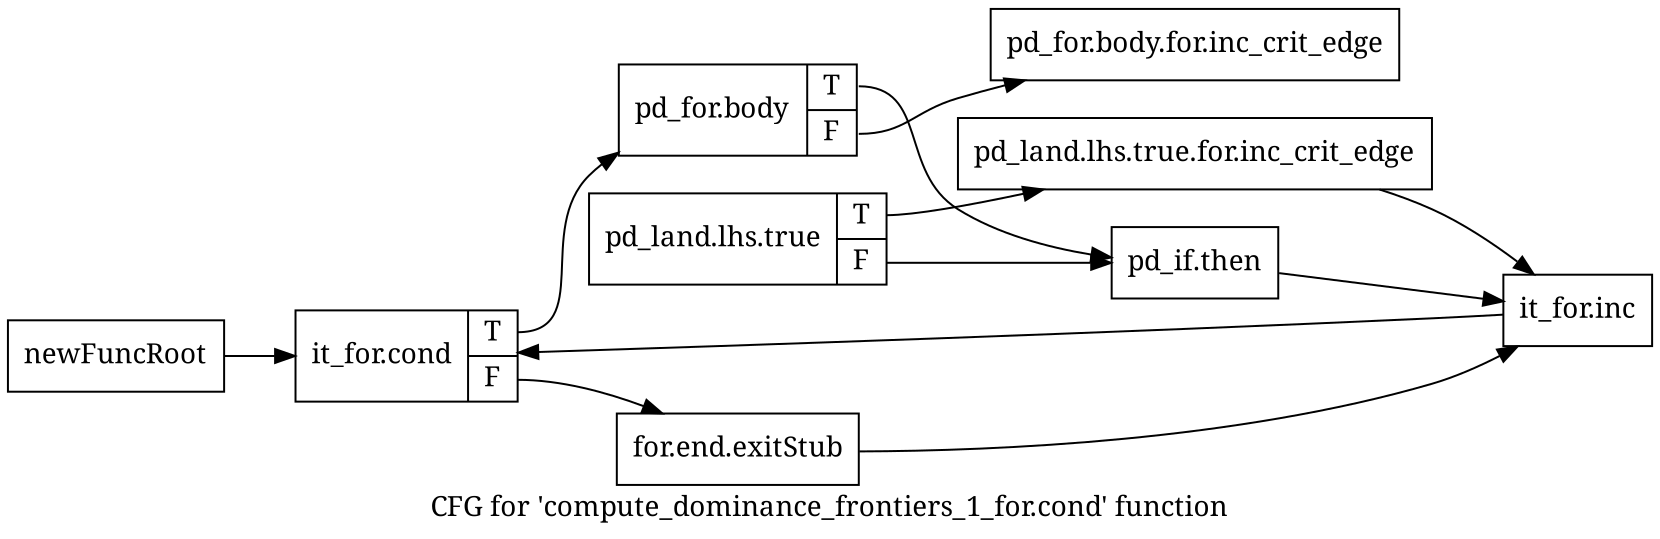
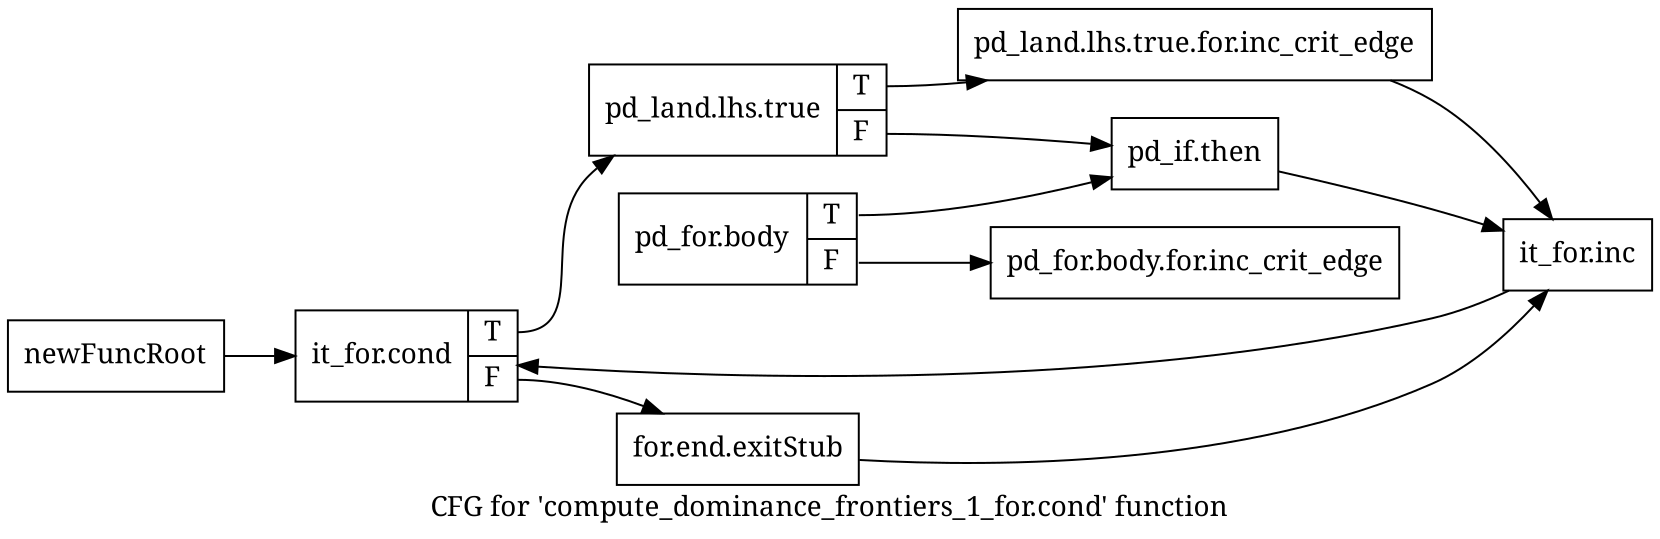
(563, 255) -> (562, 258)
